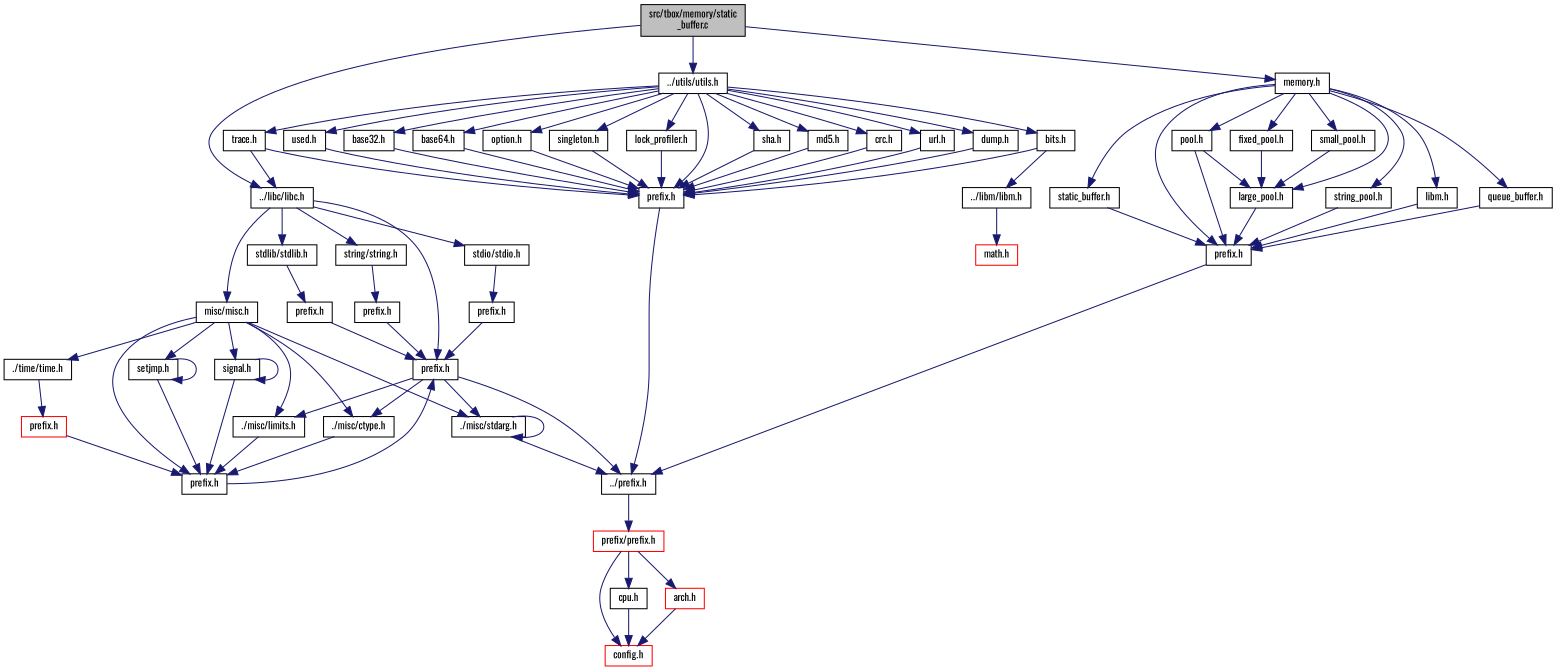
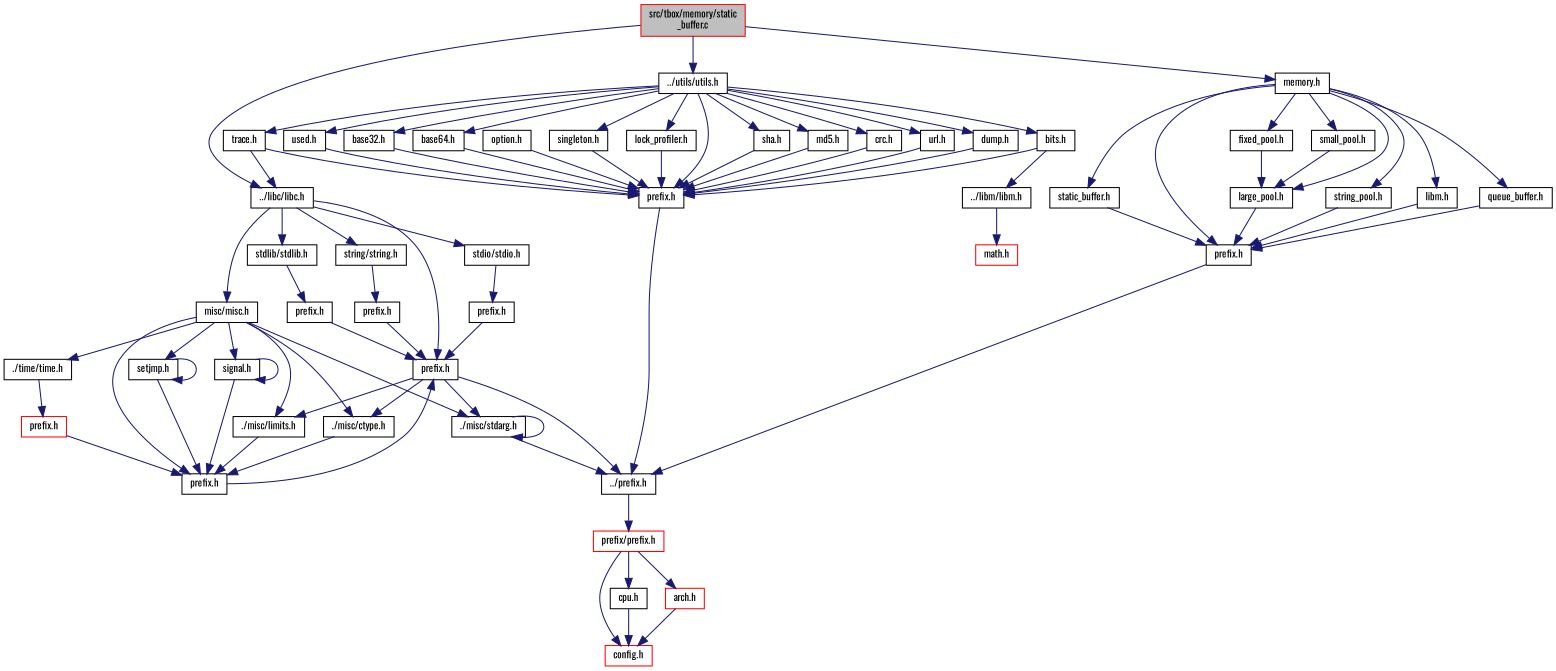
(693, 20) -> (693, 20)
(603, 111) -> none
(1192, 141) -> none
